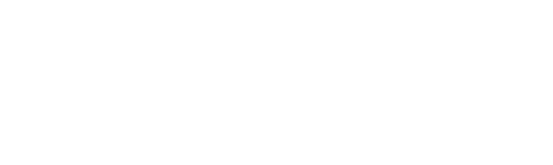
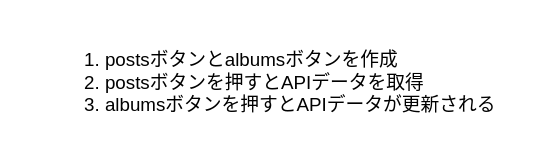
none -> (276, 82)
